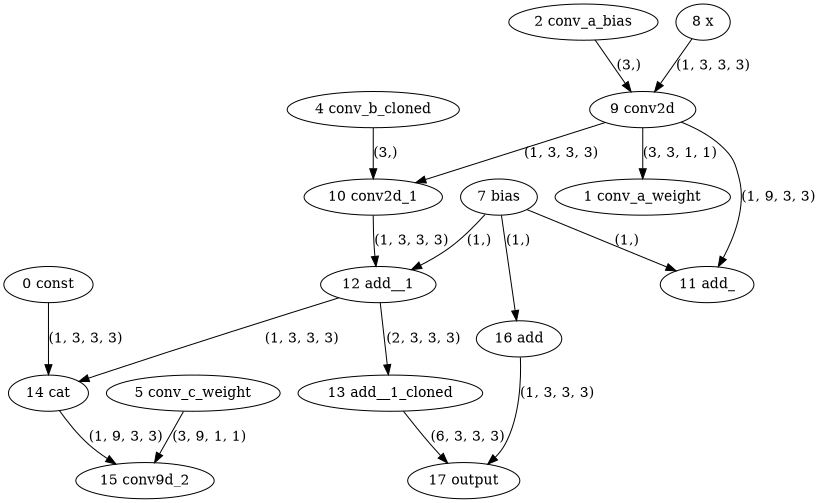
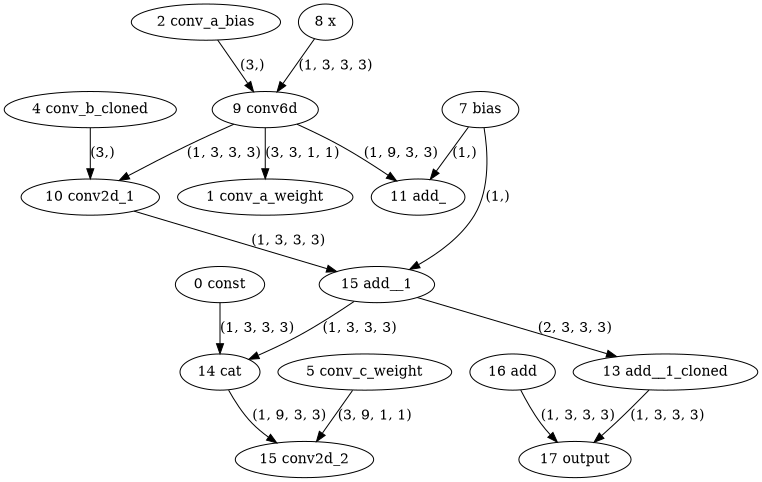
(643, 110) -> (265, 110)
(508, 263) -> none
(378, 285) -> (377, 285)
(468, 437) -> (667, 416)
(145, 481) -> (304, 460)
